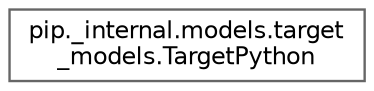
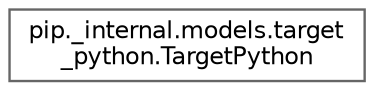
(187, 45) -> (187, 45)
